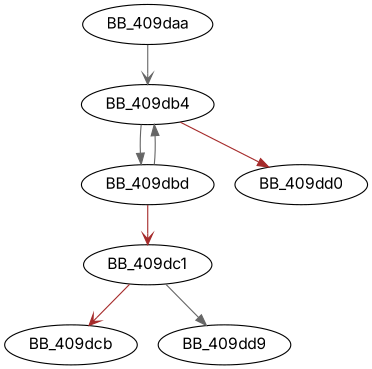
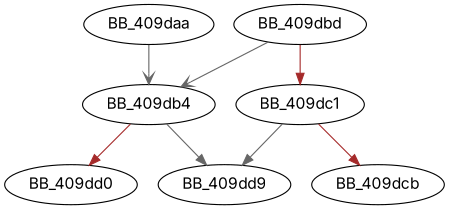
(140, 139) -> (183, 141)
(155, 150) -> (230, 62)
(148, 219) -> (300, 59)
(113, 301) -> (335, 141)
